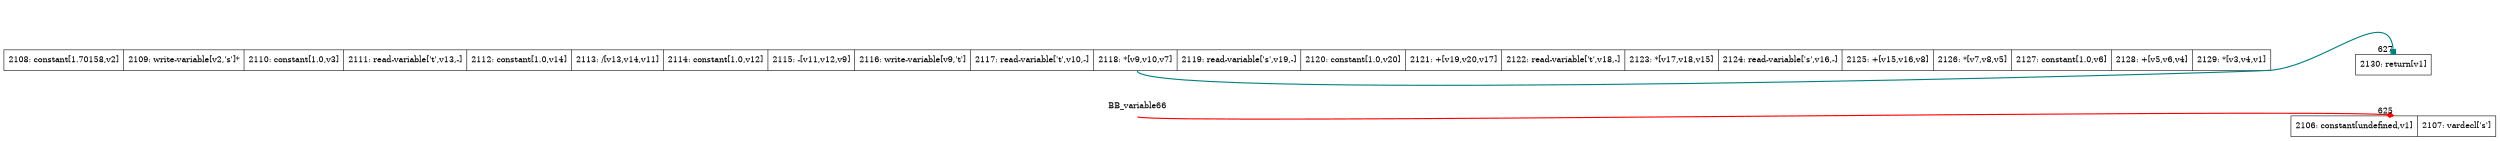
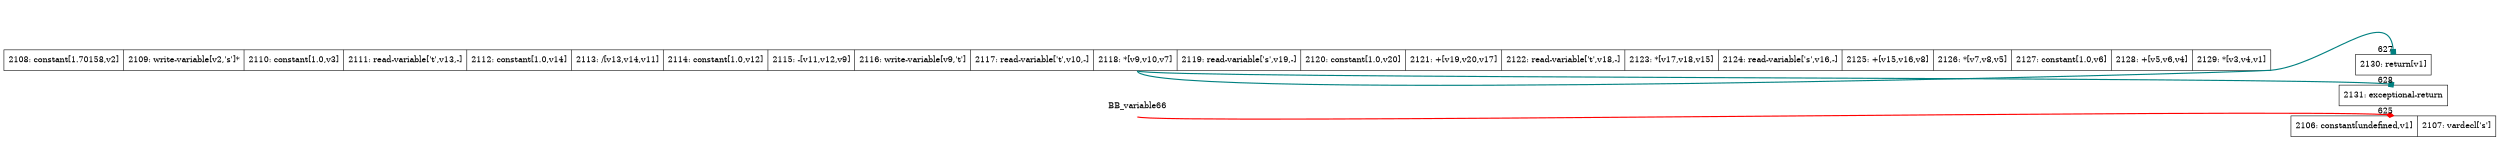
none -> (2393, 95)
